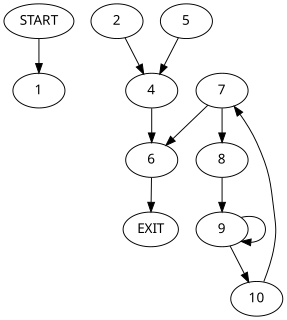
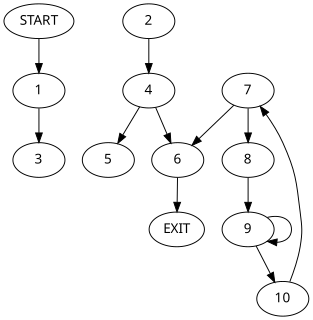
(171, 52) -> (131, 121)
none -> (39, 160)
